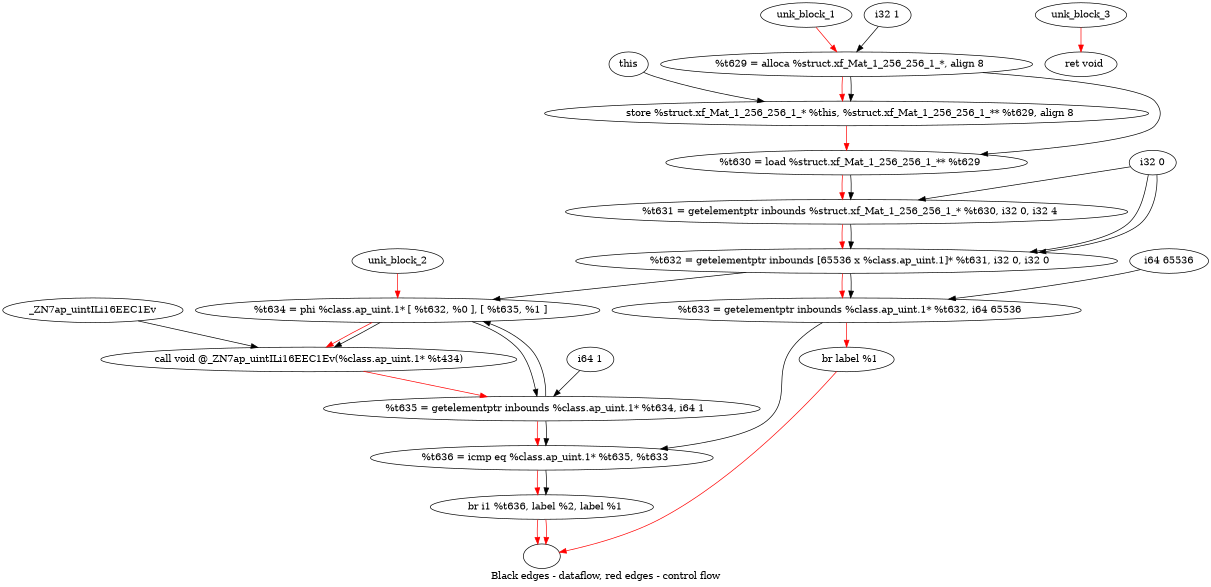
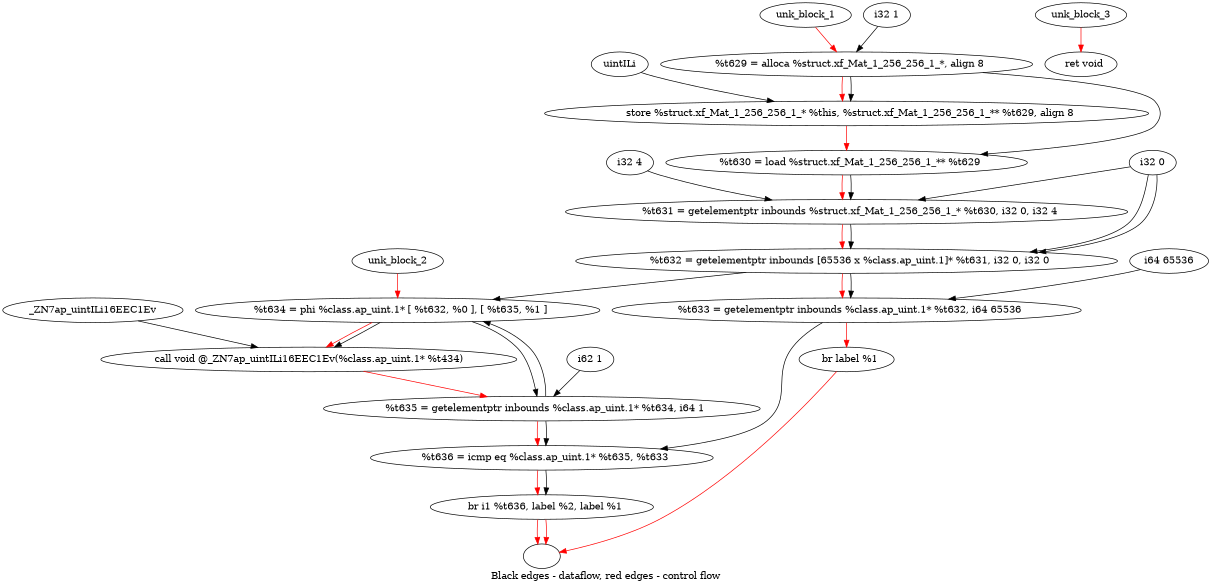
(629, 64) -> (620, 64)
none -> (630, 163)
(590, 359) -> (590, 359)
